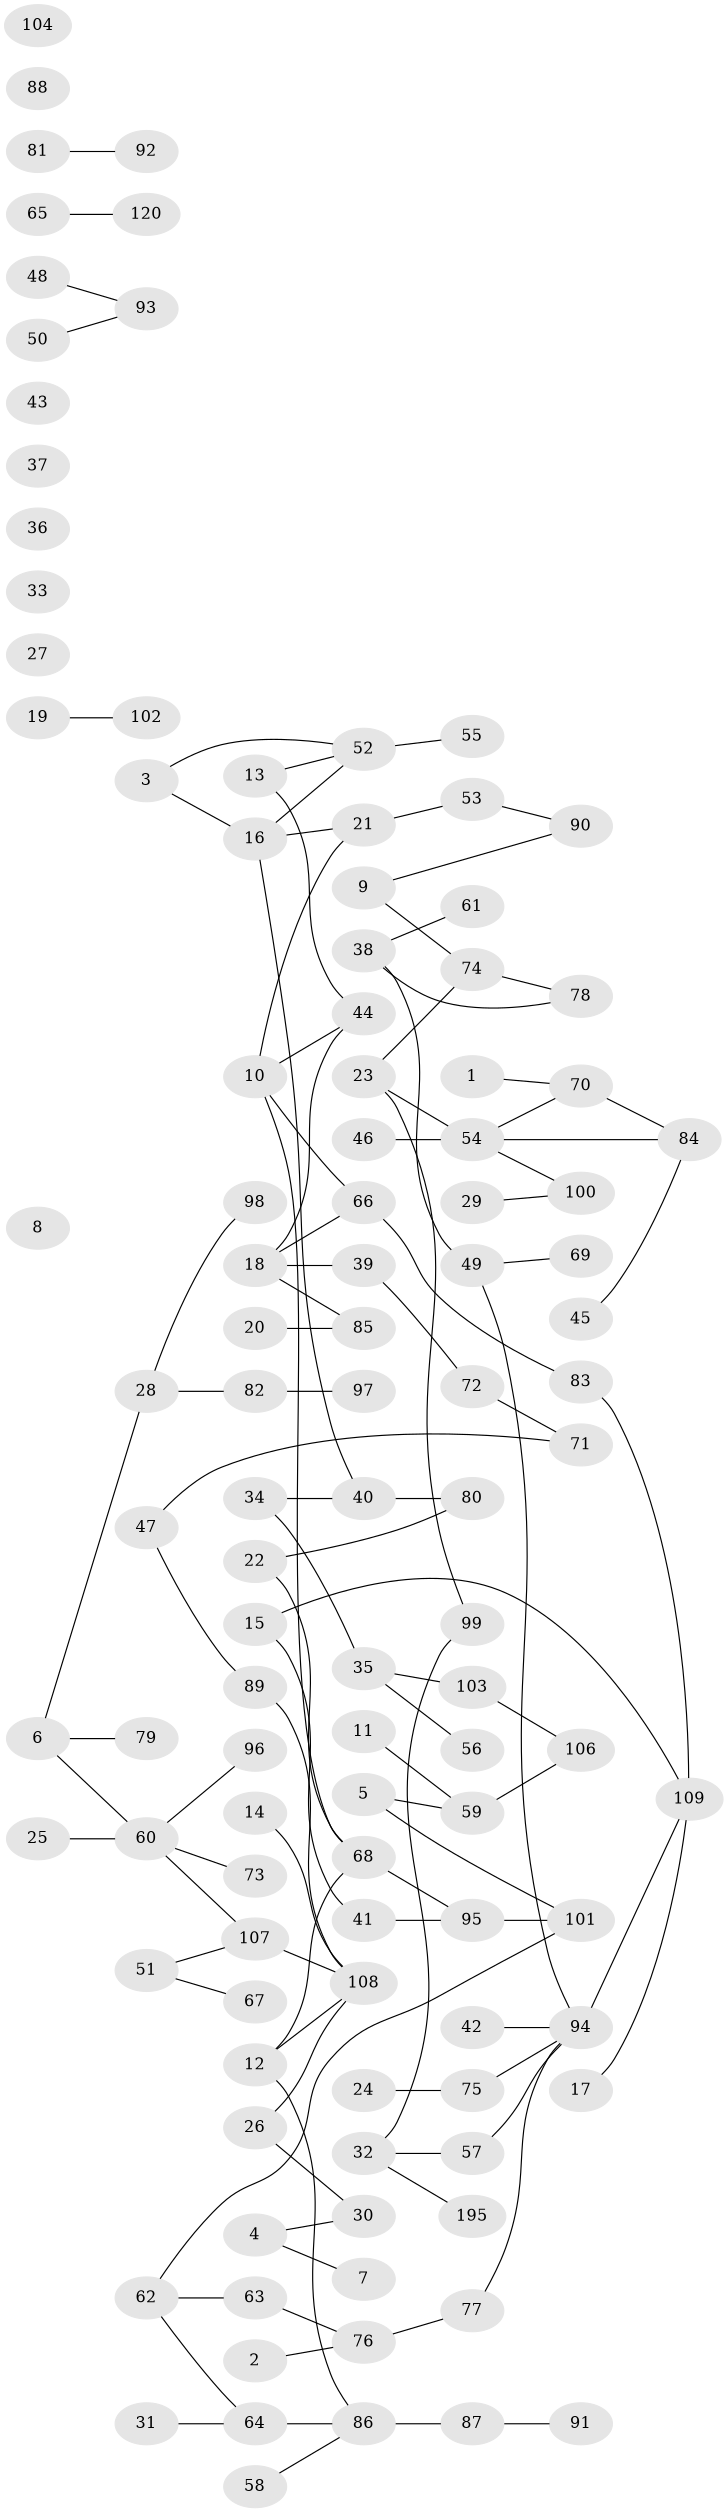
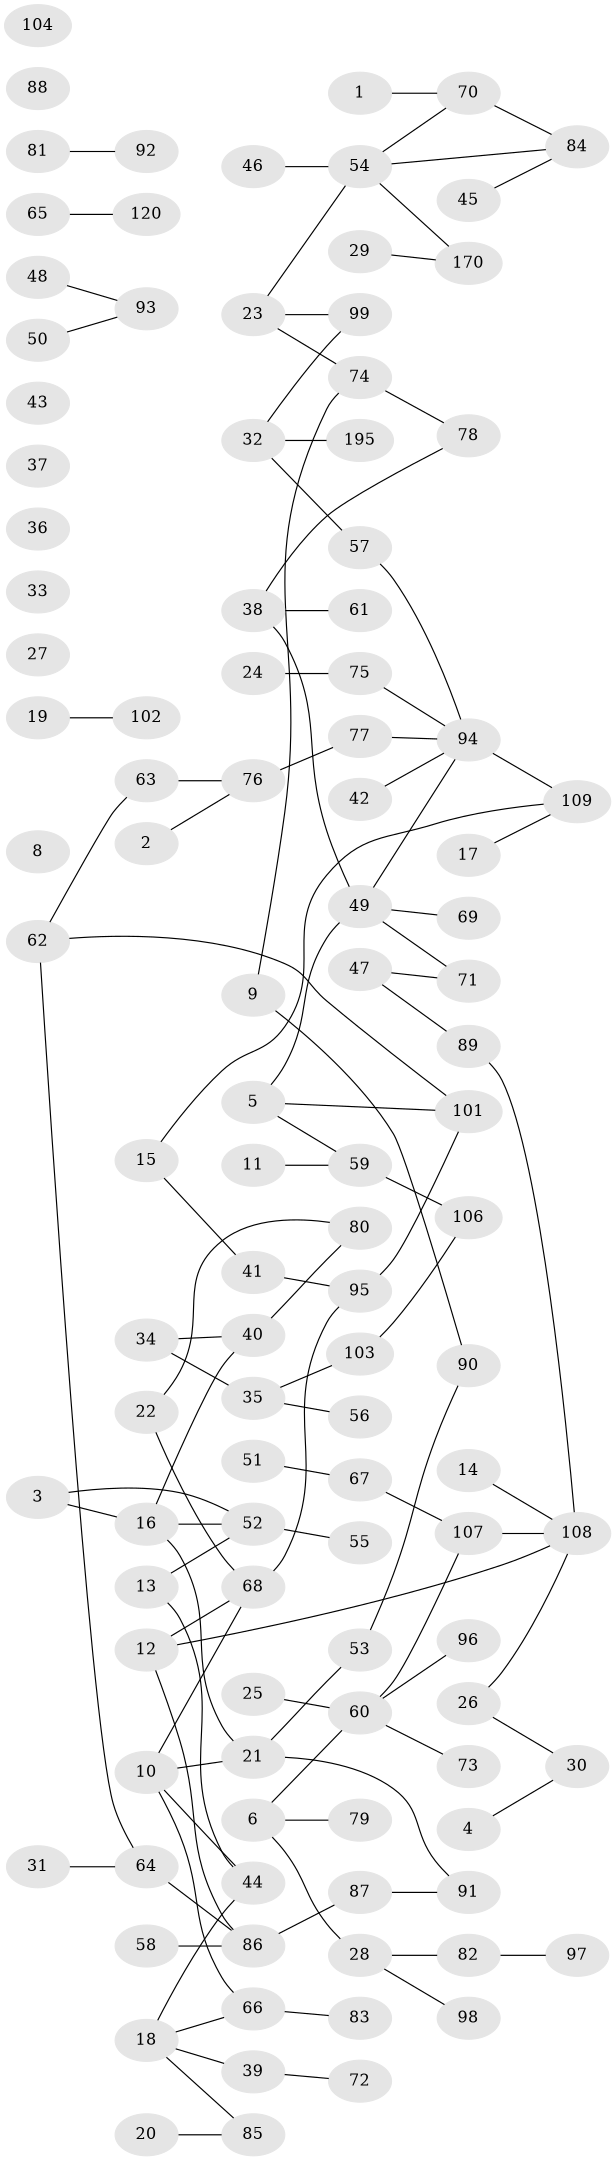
none -> (304, 1007)
(581, 1193) -> (469, 263)
(527, 1416) -> (415, 944)
(670, 1582) -> none
none -> (389, 1786)
(200, 1955) -> (407, 1503)
(364, 2279) -> none
